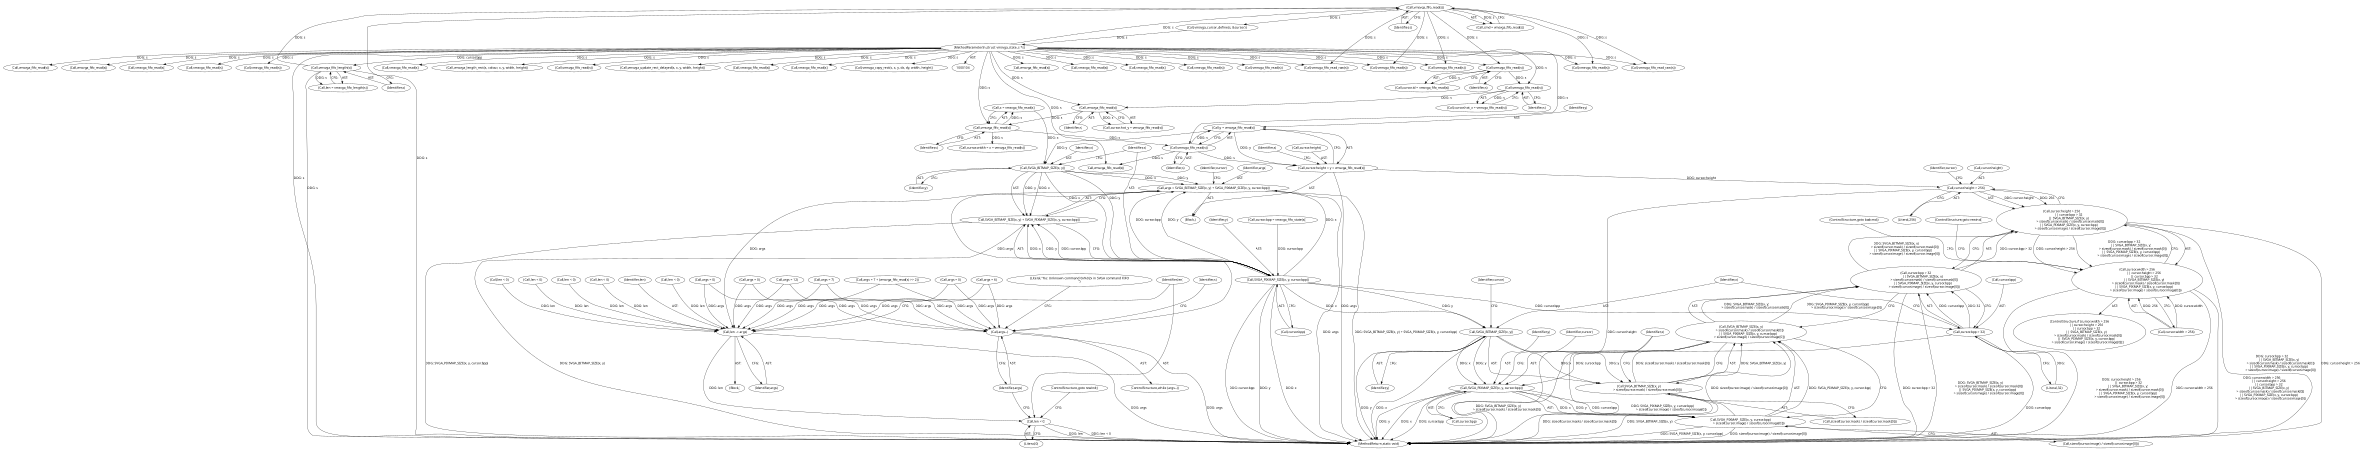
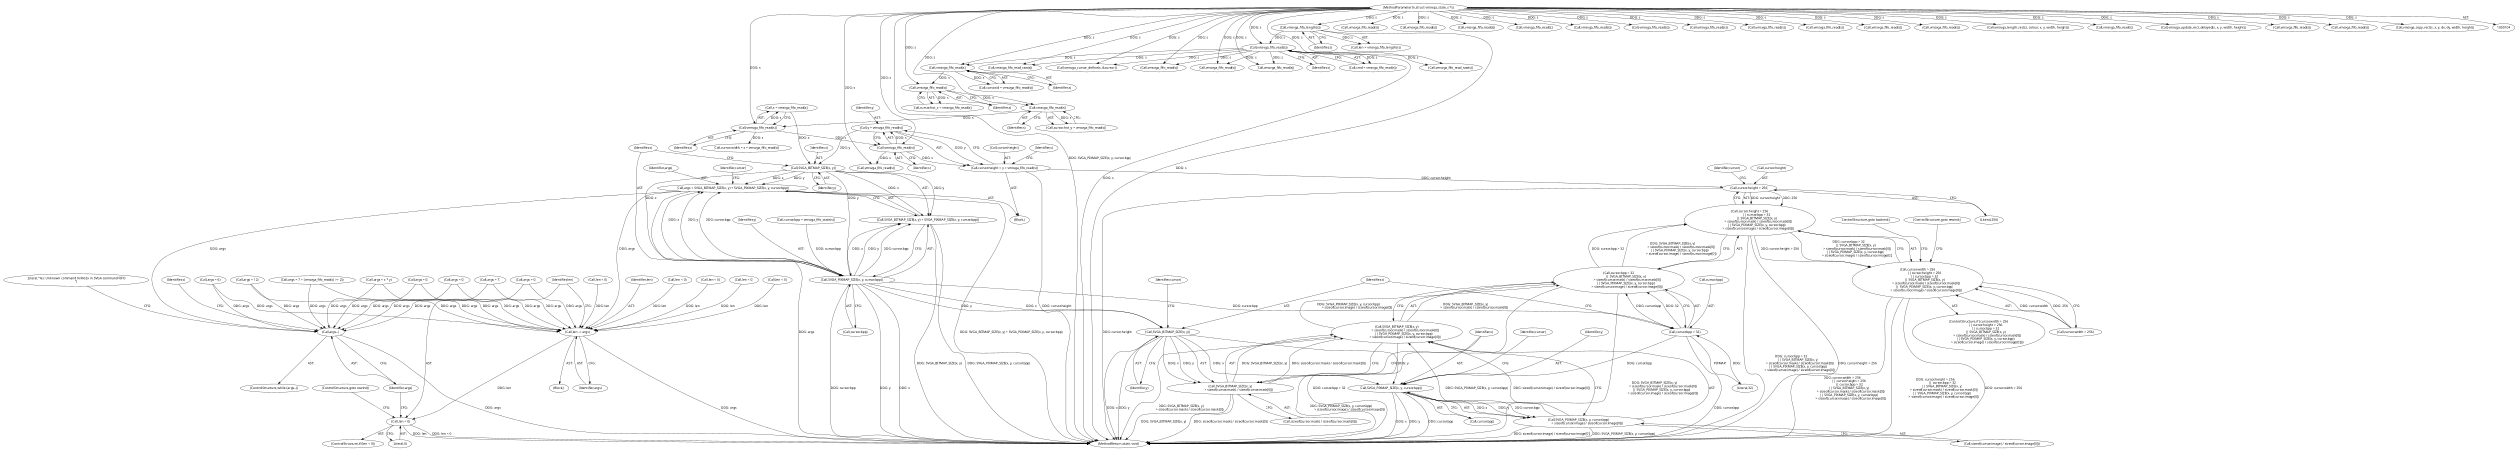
(1106, 37) -> (1224, 17)
(470, 58) -> (1372, 18)
(331, 80) -> none
(299, 178) -> (1100, 158)
none -> (379, 280)
(1349, 306) -> (1057, 306)
(2047, 363) -> (1721, 363)
none -> (353, 444)
